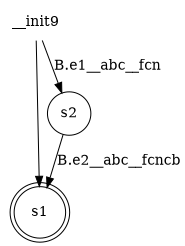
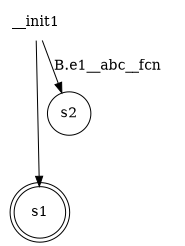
(36, 22) -> (36, 22)
(57, 156) -> none
